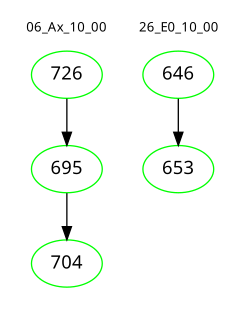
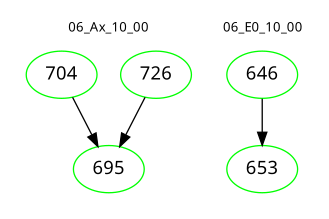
(179, 28) -> (263, 28)
(67, 210) -> (82, 116)
